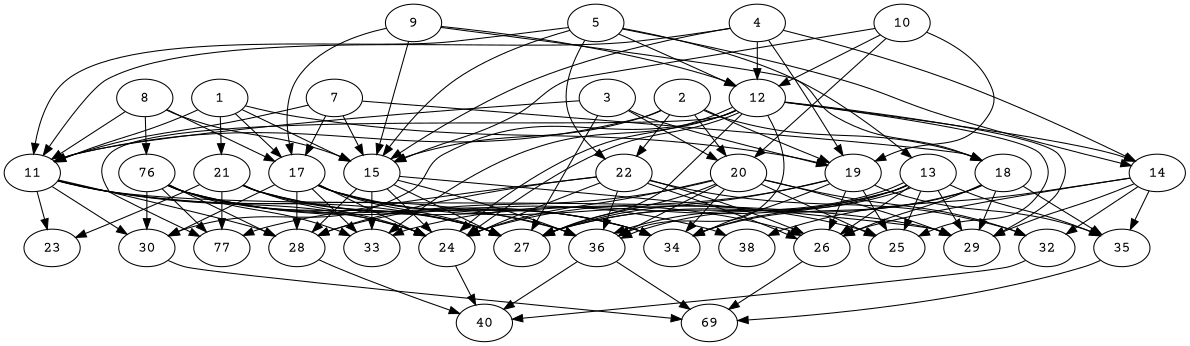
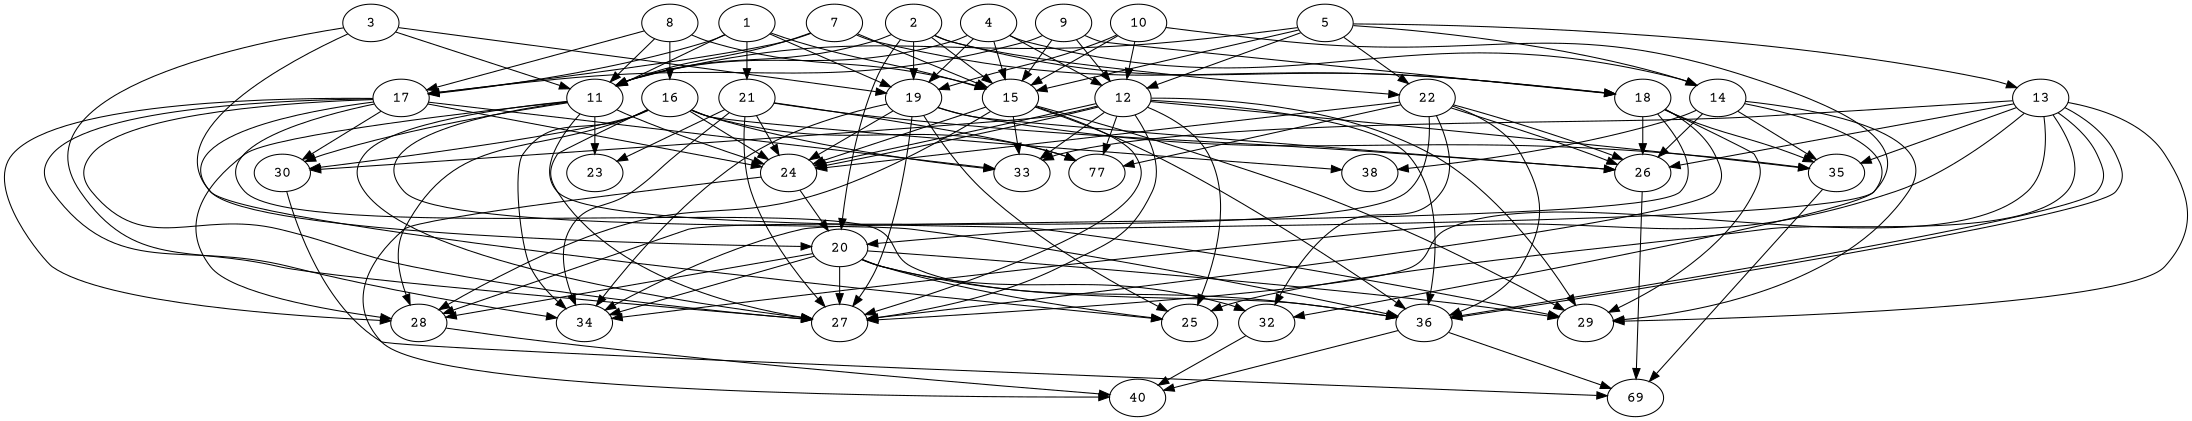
(955, 125) -> (1475, 133)
(147, 173) -> (670, 98)
(595, 204) -> (811, 206)
